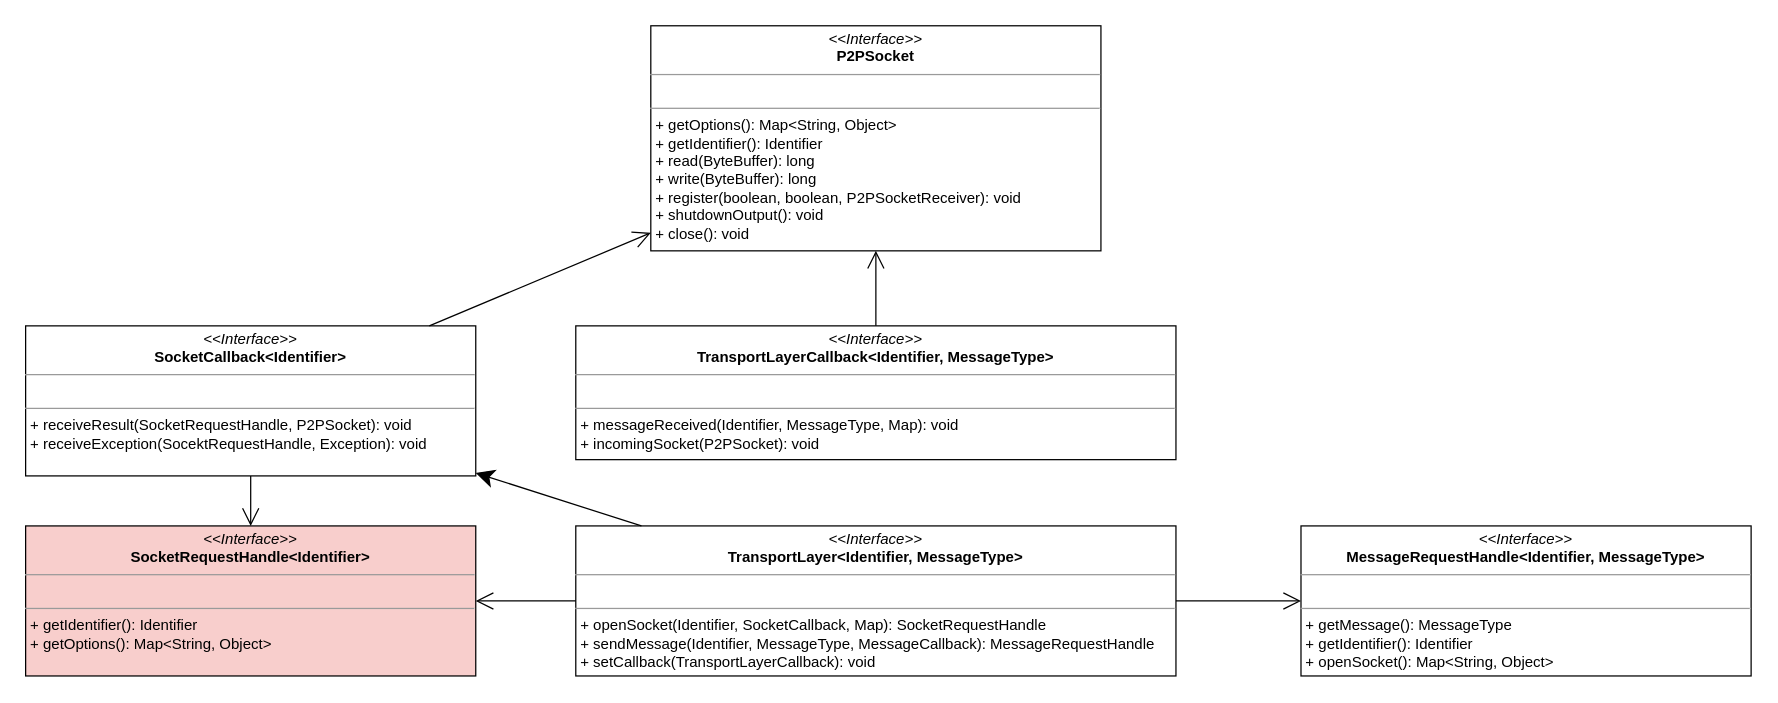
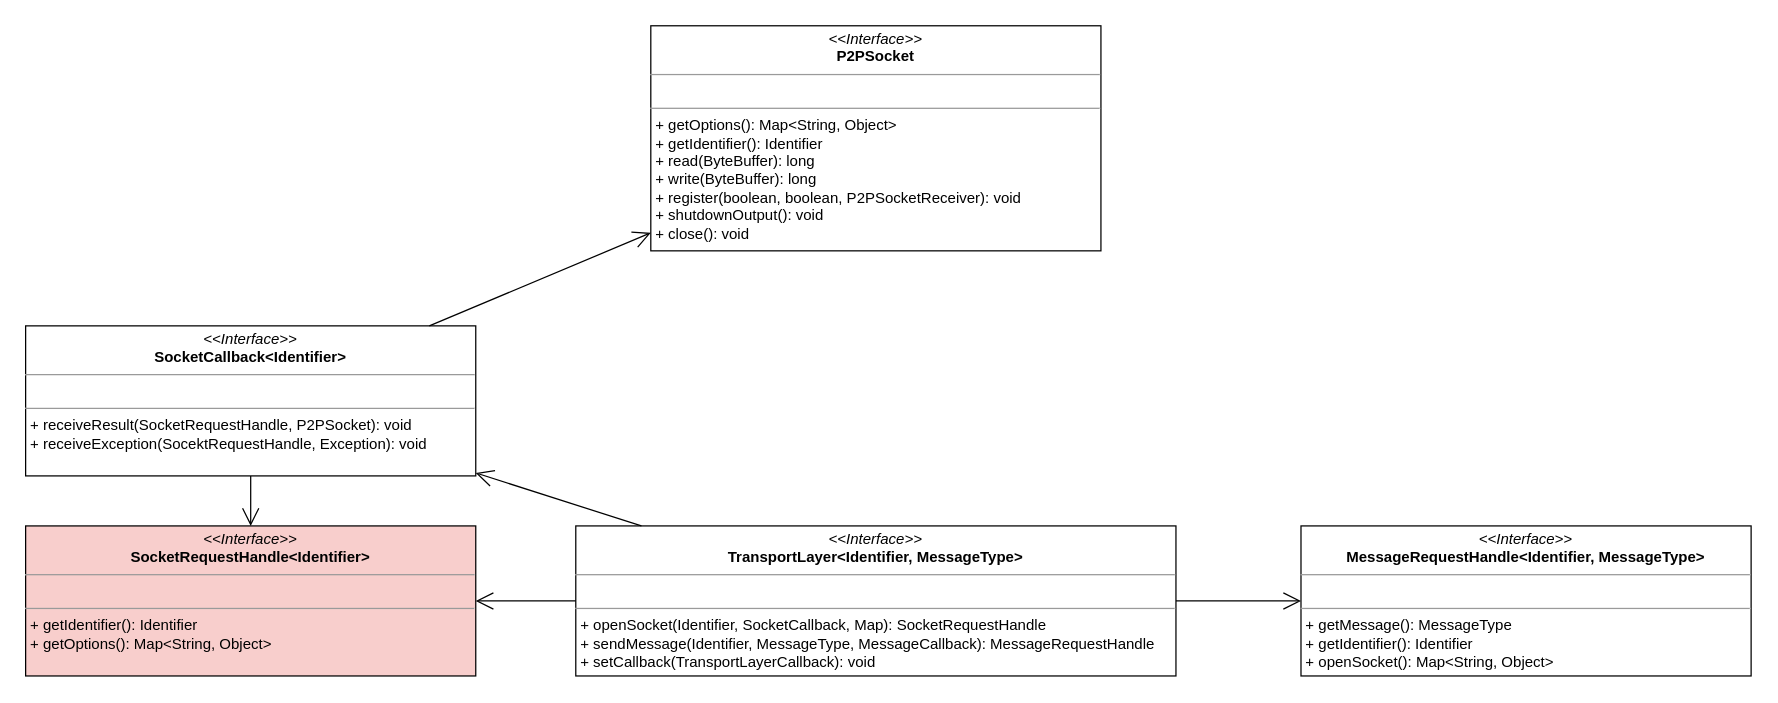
(876, 290) -> none
(876, 393) -> none
(490, 477) -> (485, 476)
